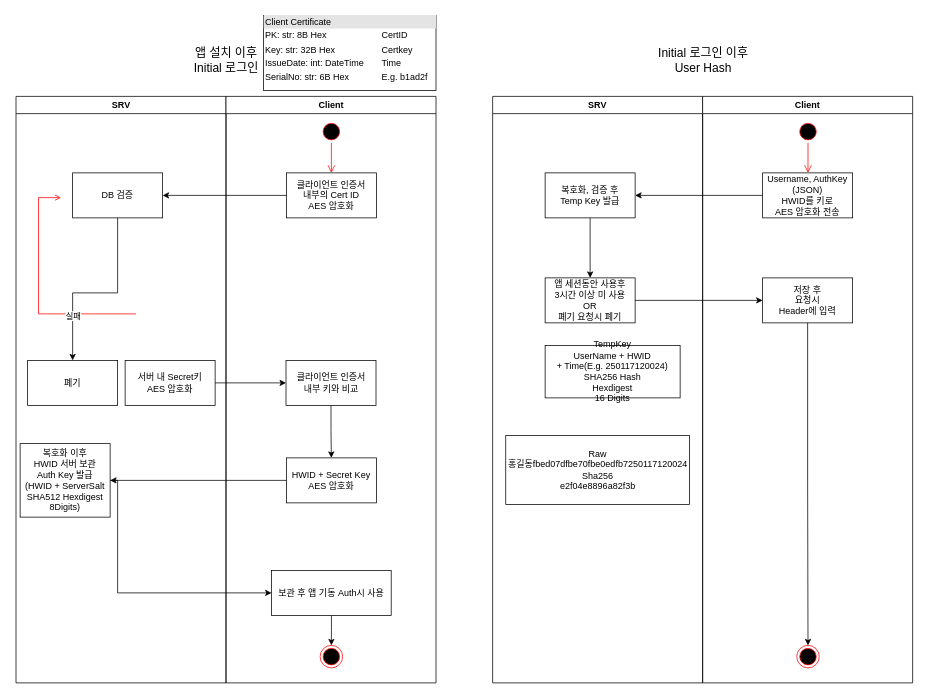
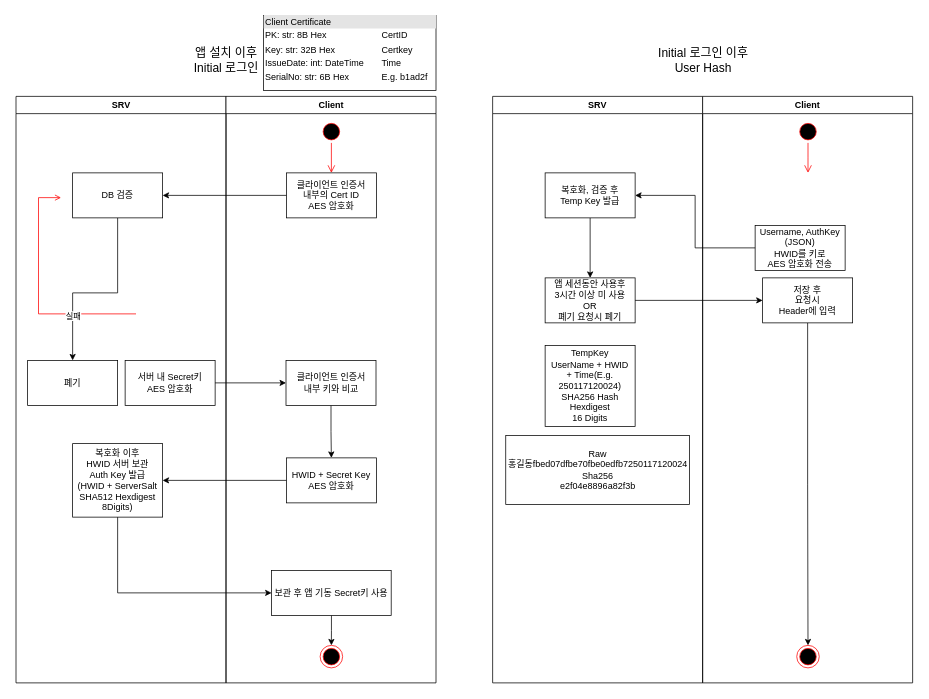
(807, 195) -> (800, 248)
(612, 372) -> (590, 386)
(65, 480) -> (117, 480)
(331, 593) -> (331, 593)
